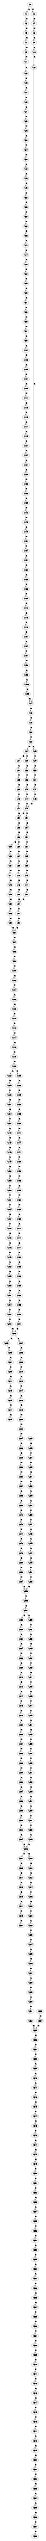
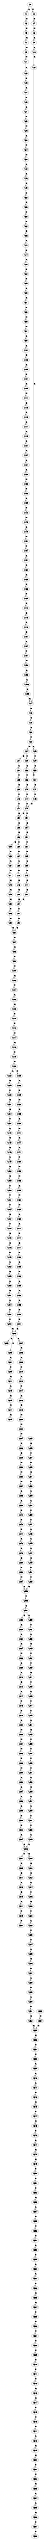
(35, 775) -> (33, 776)
(8, 1347) -> (12, 1343)
none -> (30, 2016)
